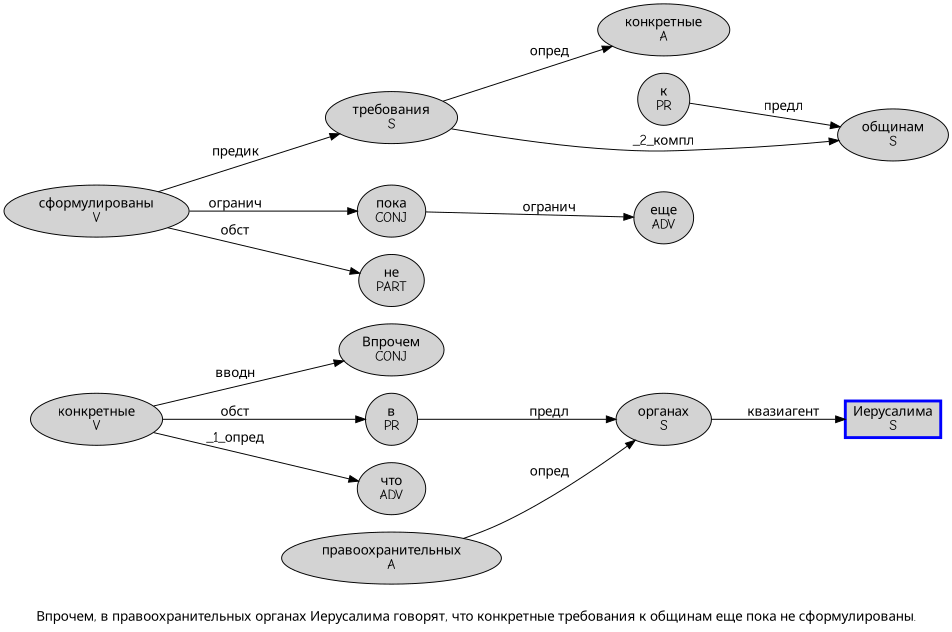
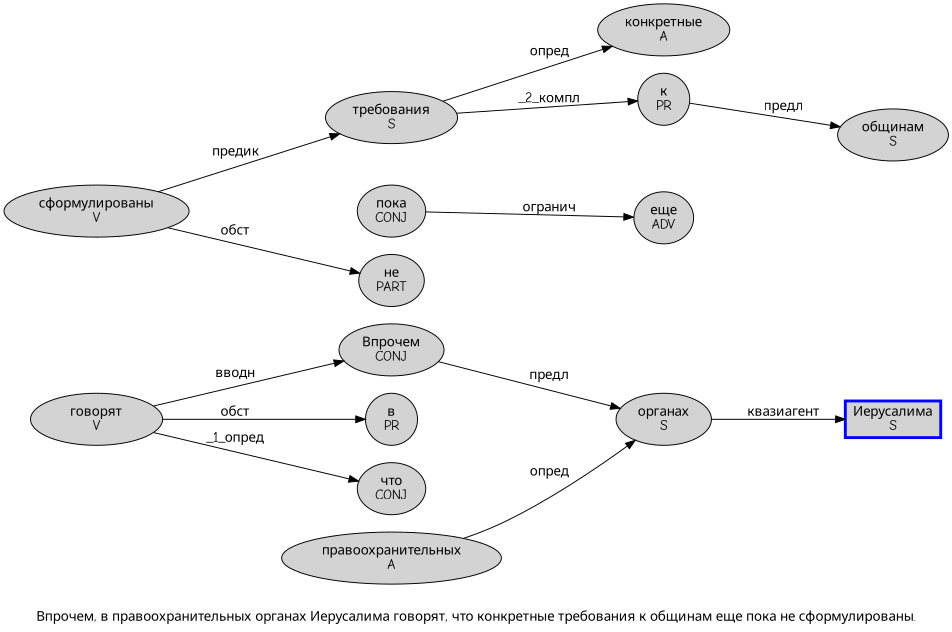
(640, 151) -> (542, 107)
(269, 211) -> none
(97, 419) -> (97, 419)
(512, 419) -> (524, 384)
(392, 489) -> (392, 489)
